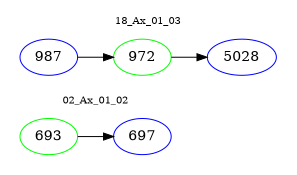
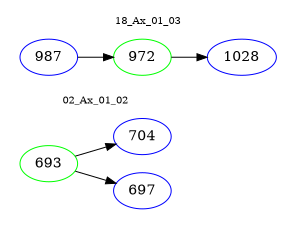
(242, 57) -> (242, 57)
none -> (142, 137)
